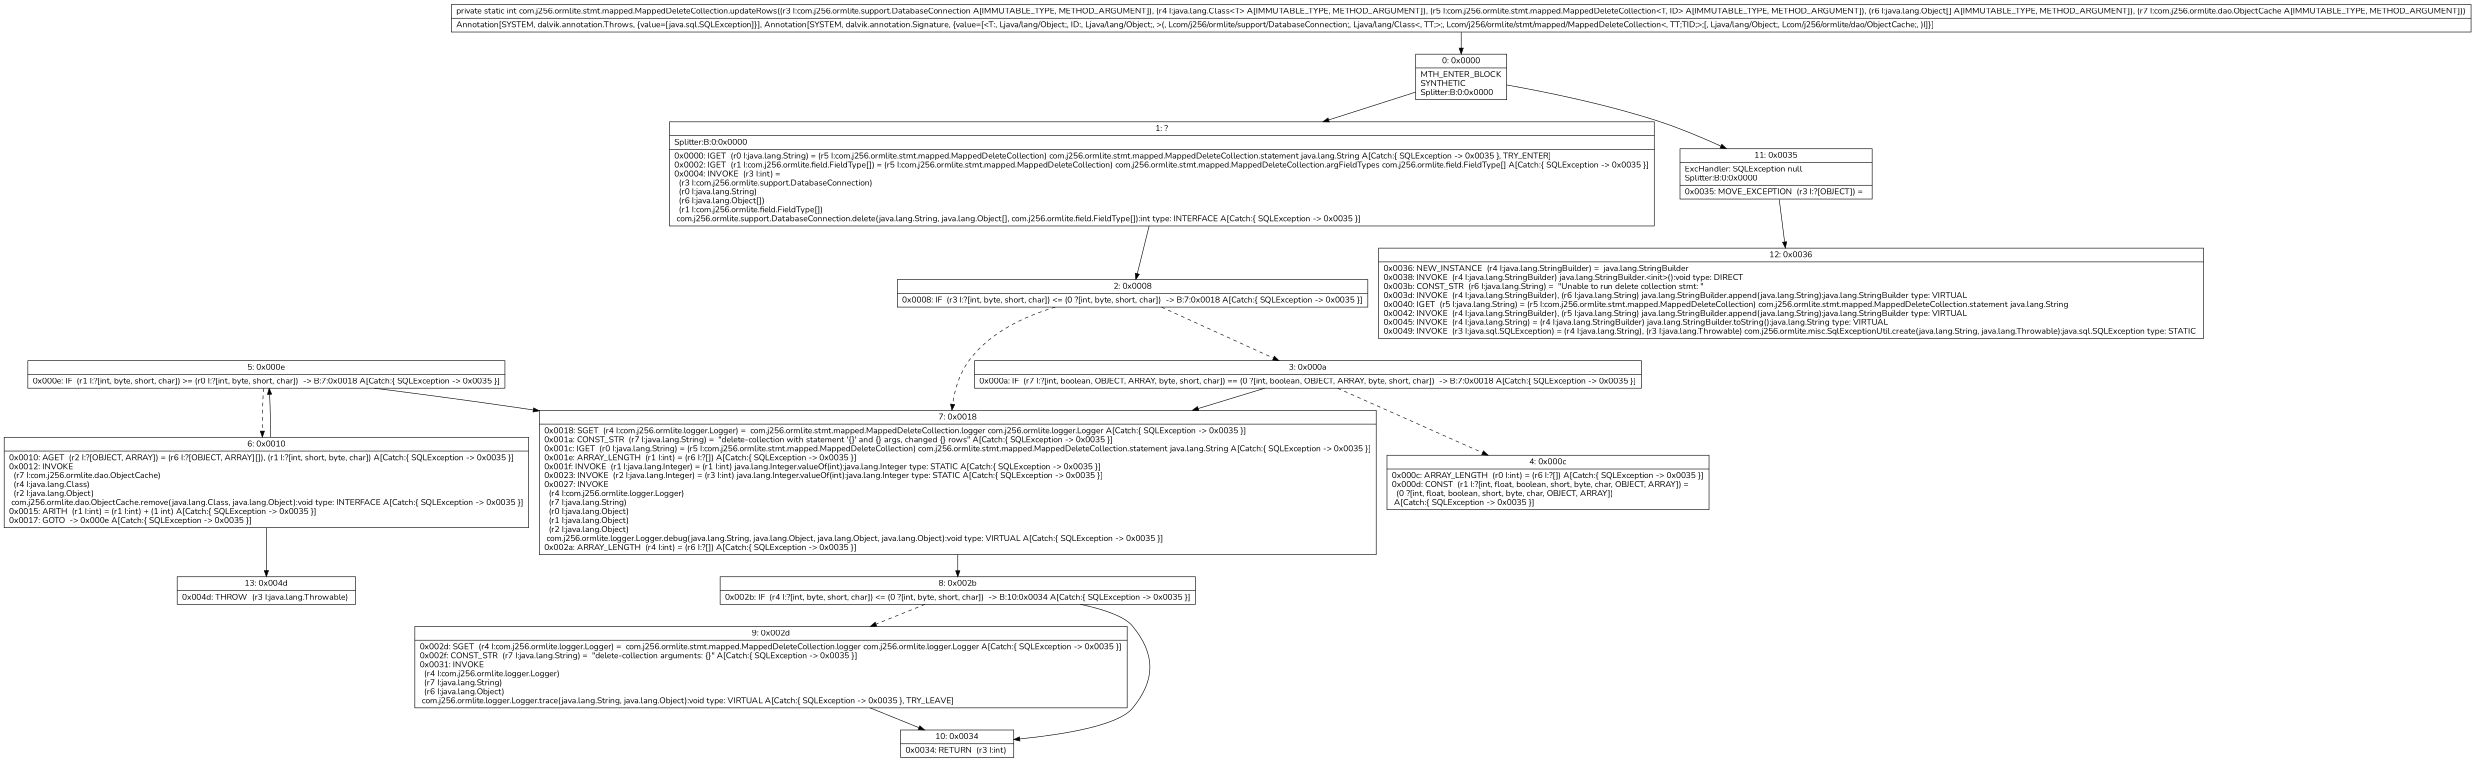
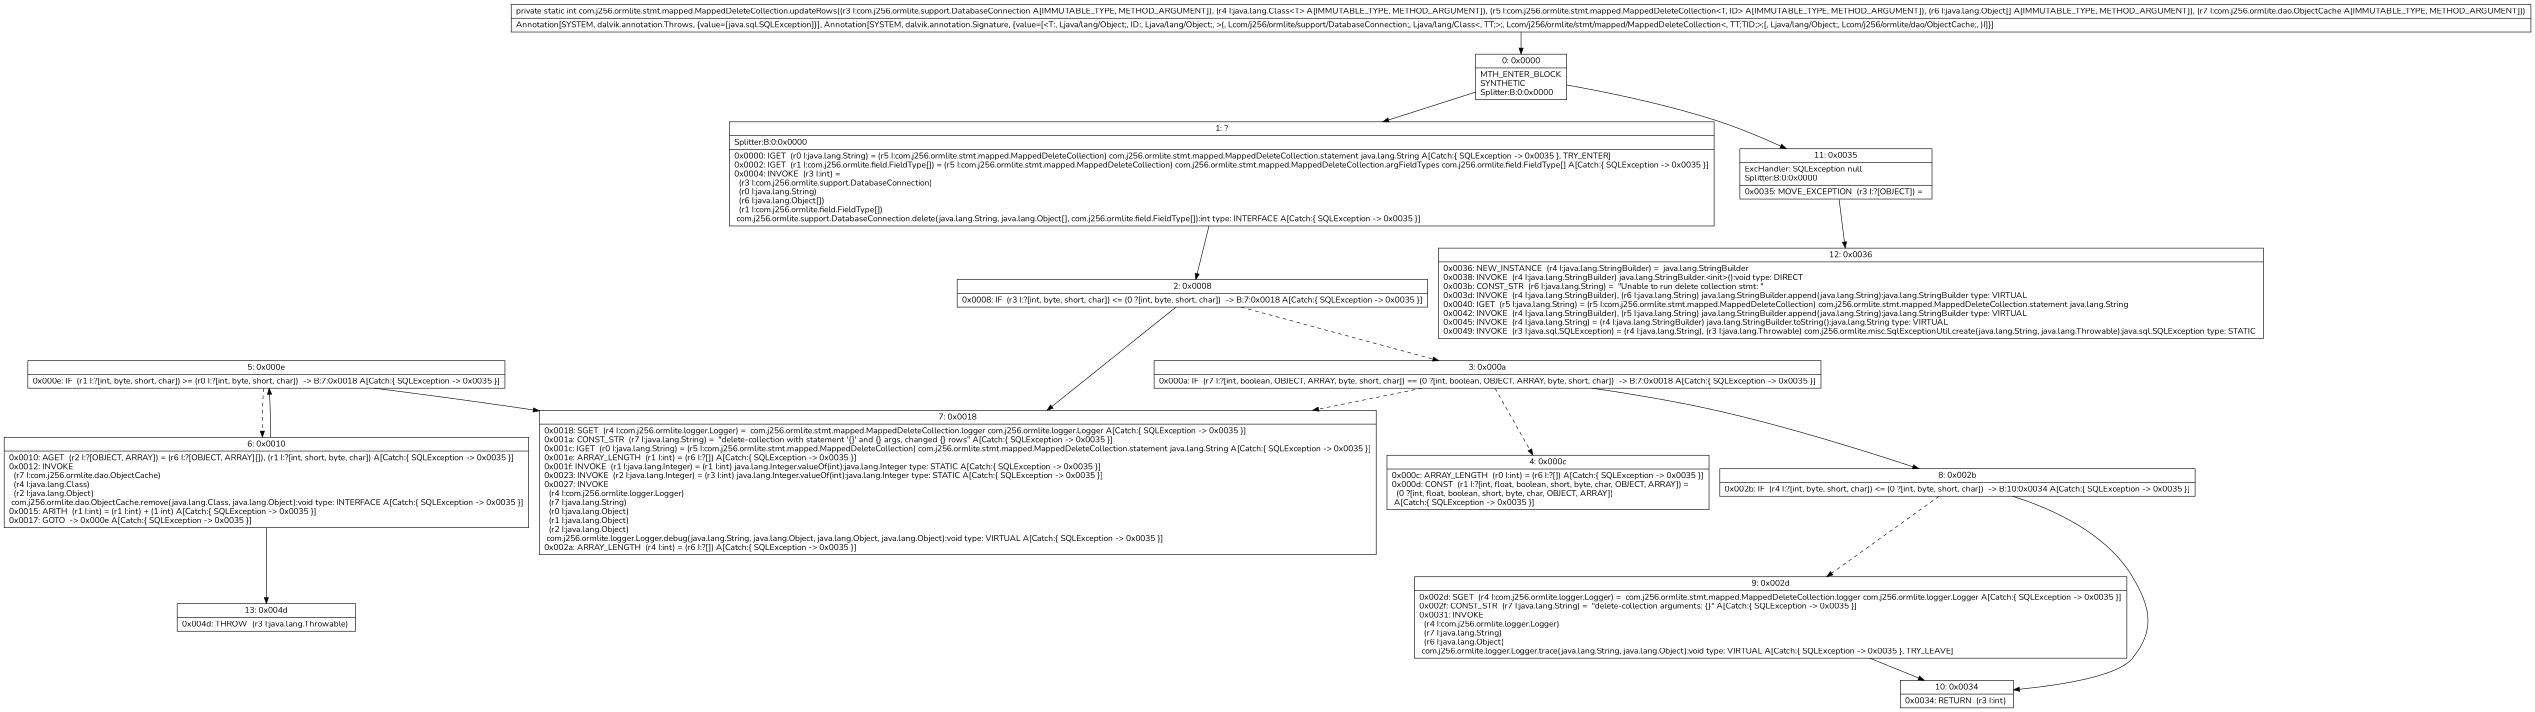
(988, 340) -> (1114, 357)
(1231, 398) -> (1370, 399)
(958, 563) -> (1755, 420)
